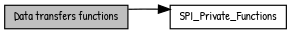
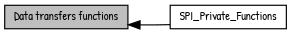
(143, 9) -> (155, 25)
